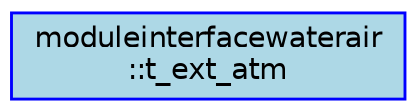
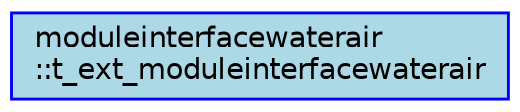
(208, 56) -> (260, 56)
